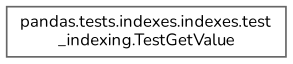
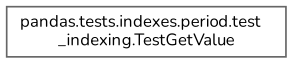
(146, 32) -> (146, 32)
